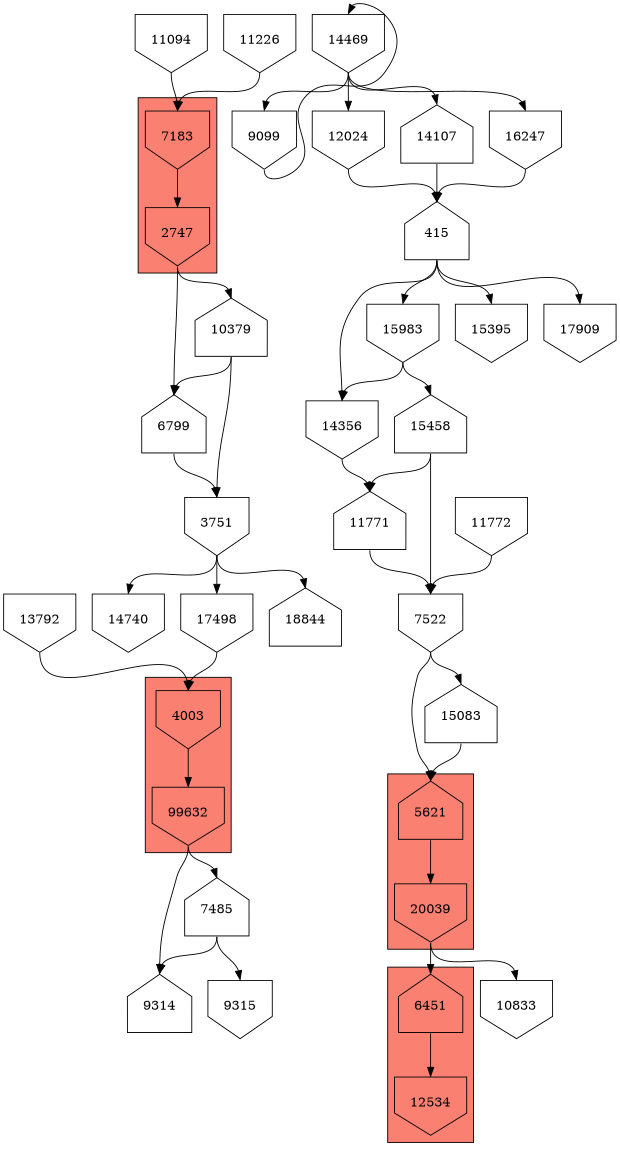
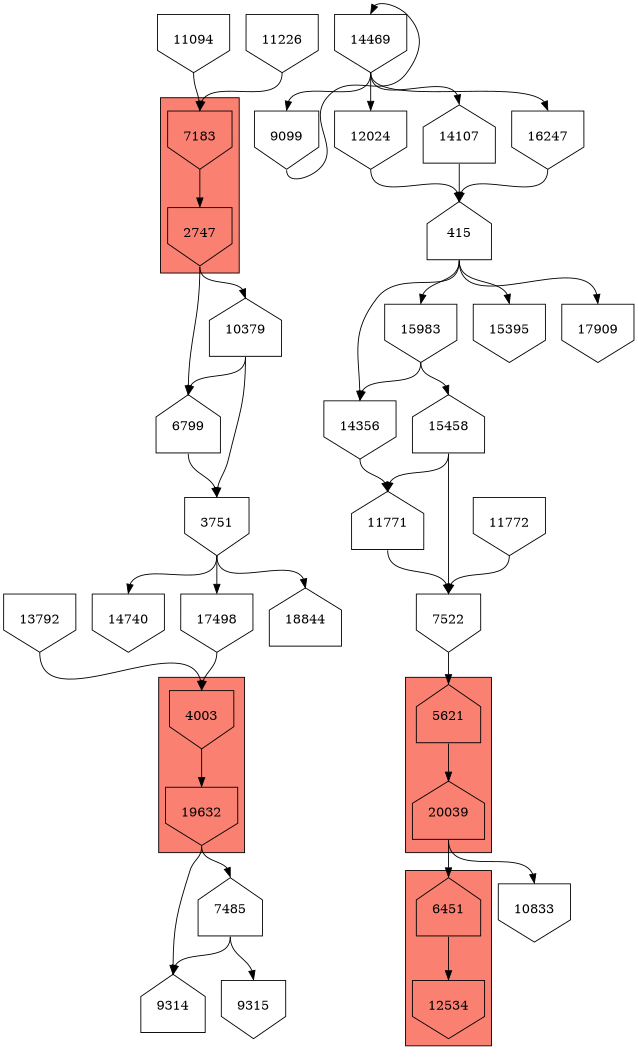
(461, 717) -> none
(188, 813) -> (202, 813)
(431, 910) -> (449, 813)
